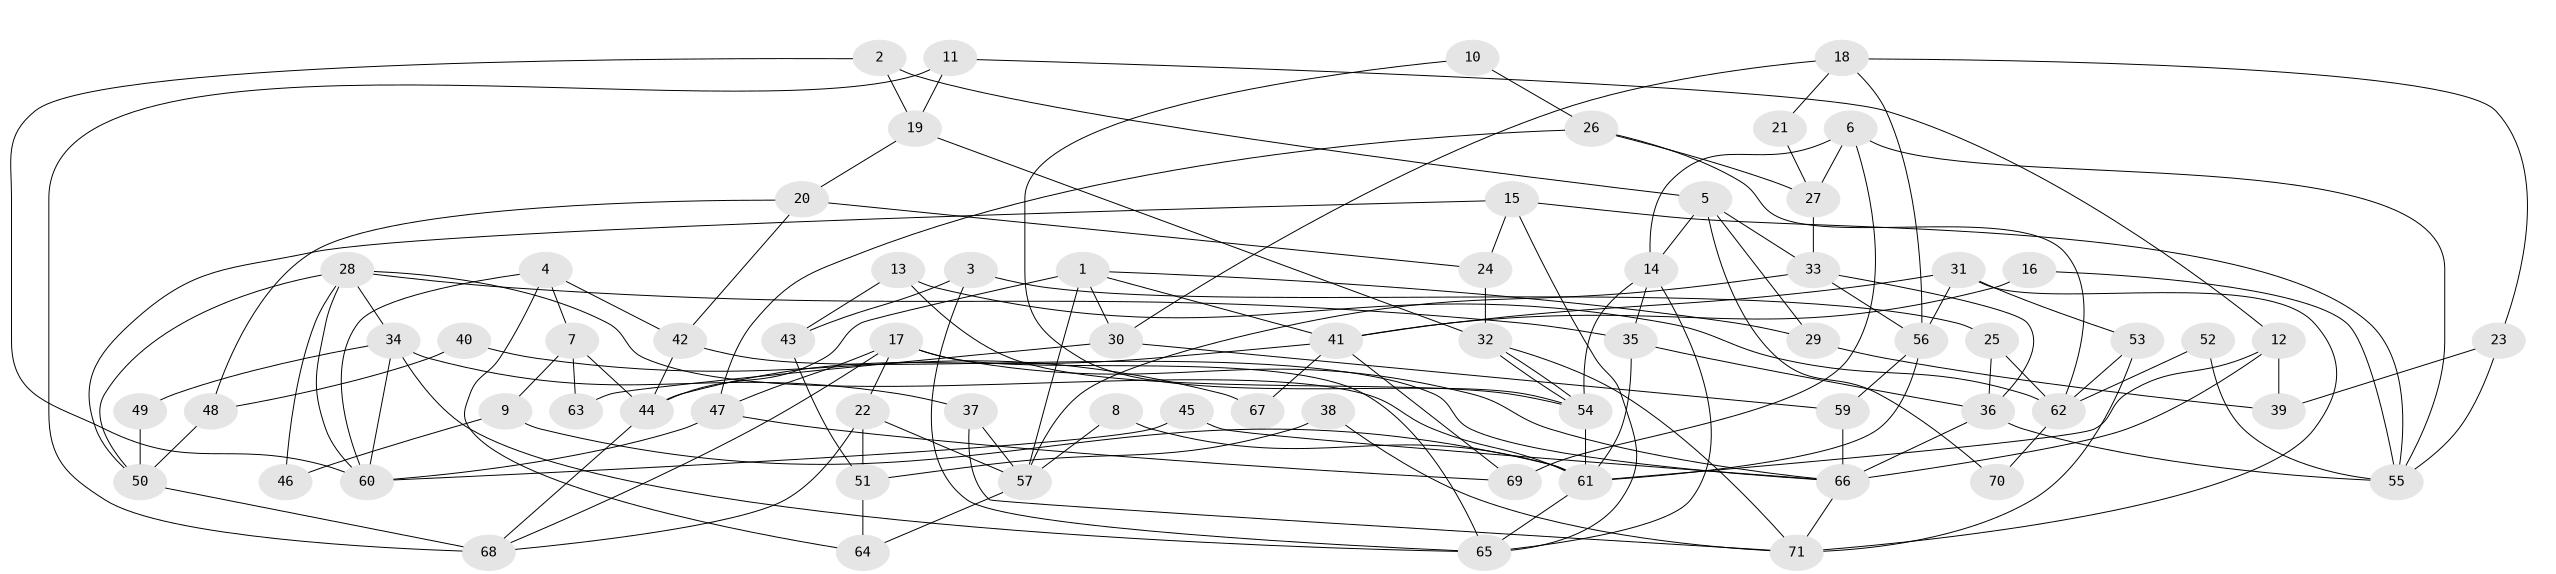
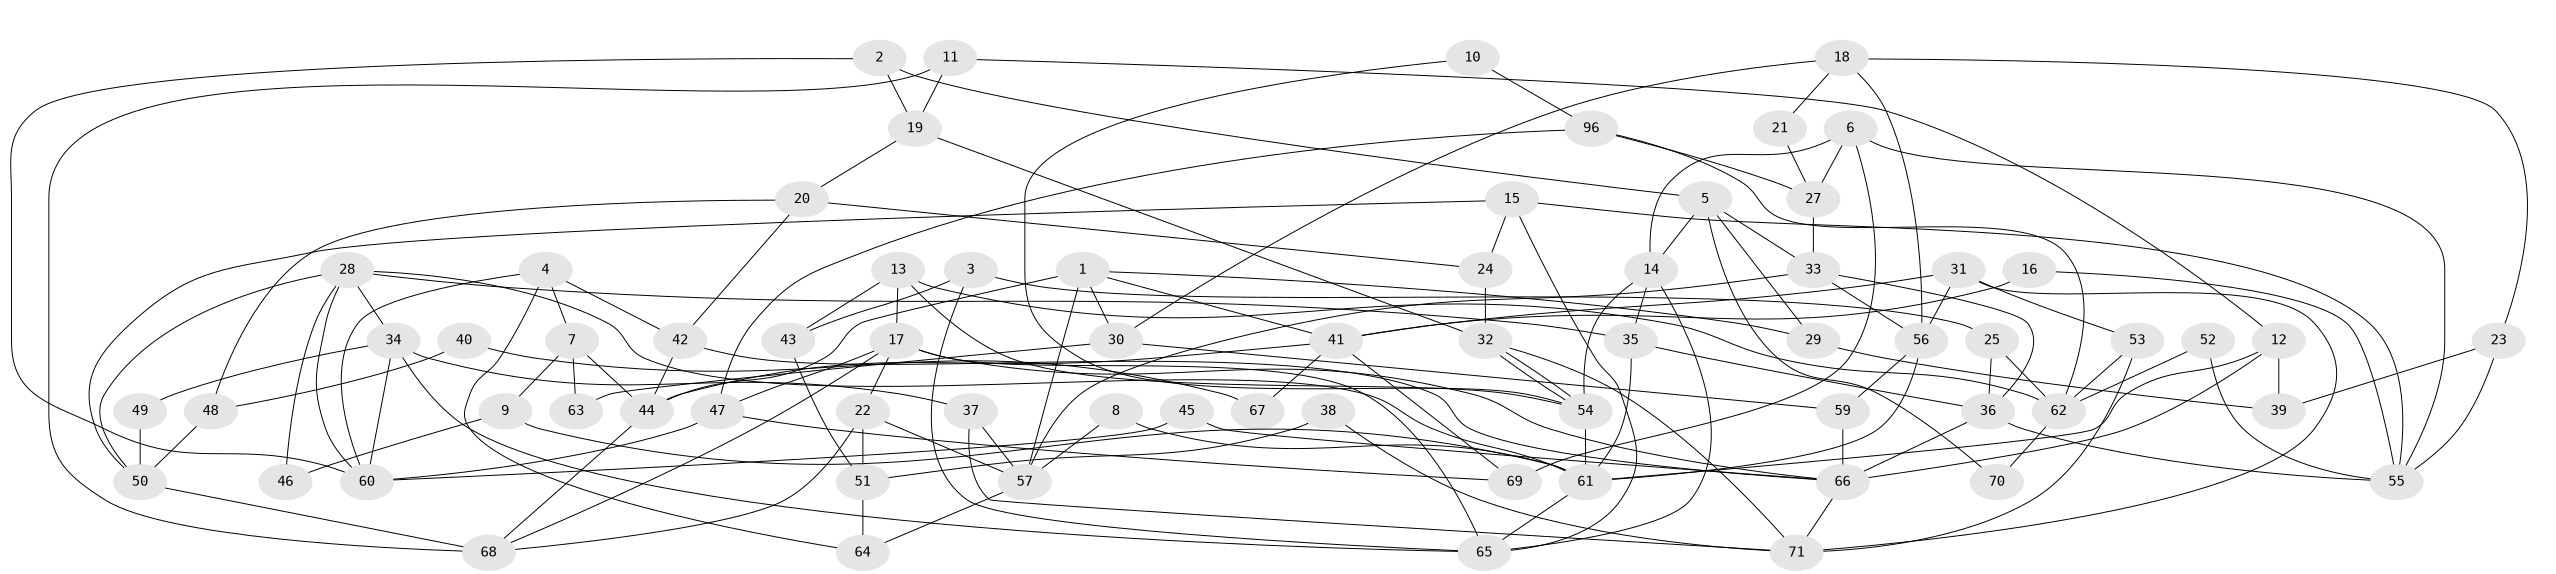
(1591, 129) -> (1591, 129)
none -> (897, 305)
